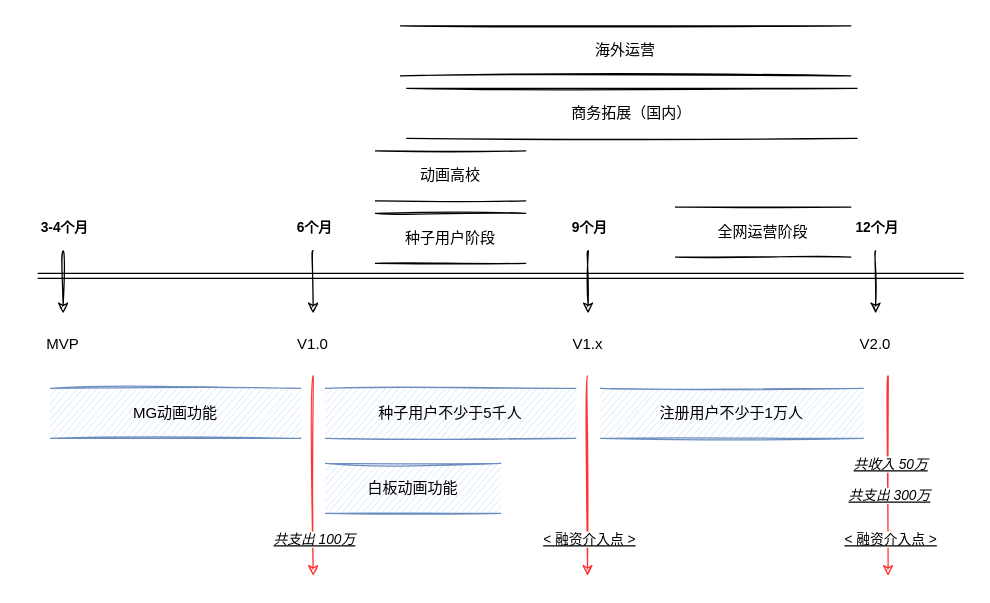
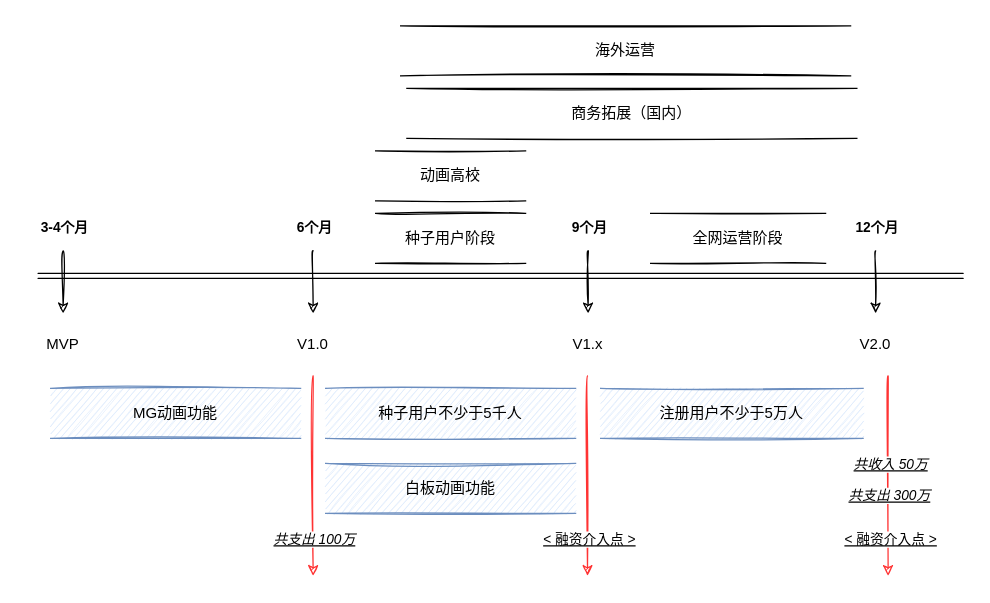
(763, 232) -> (738, 238)
(732, 413) -> (732, 413)
(413, 488) -> (451, 488)
